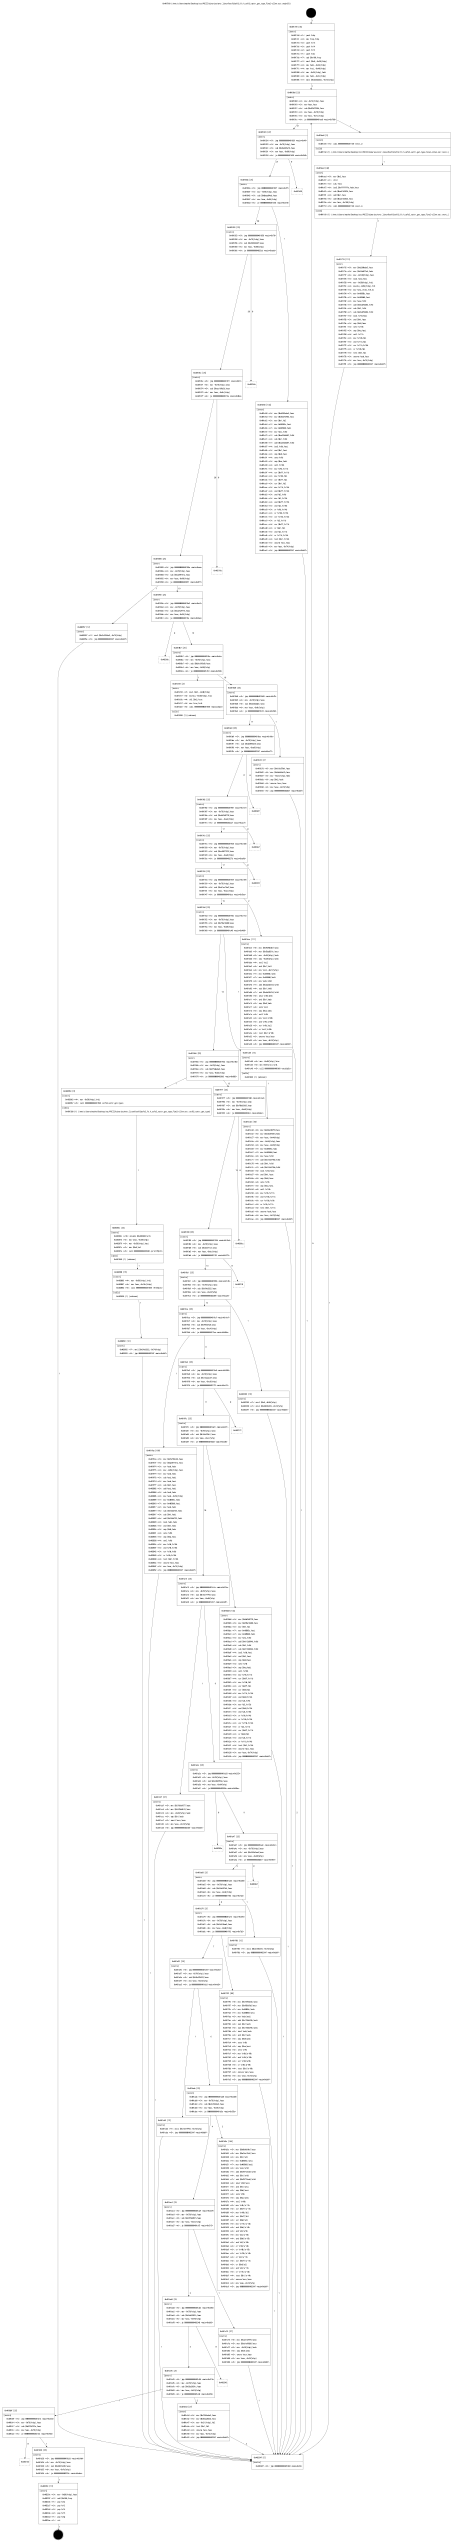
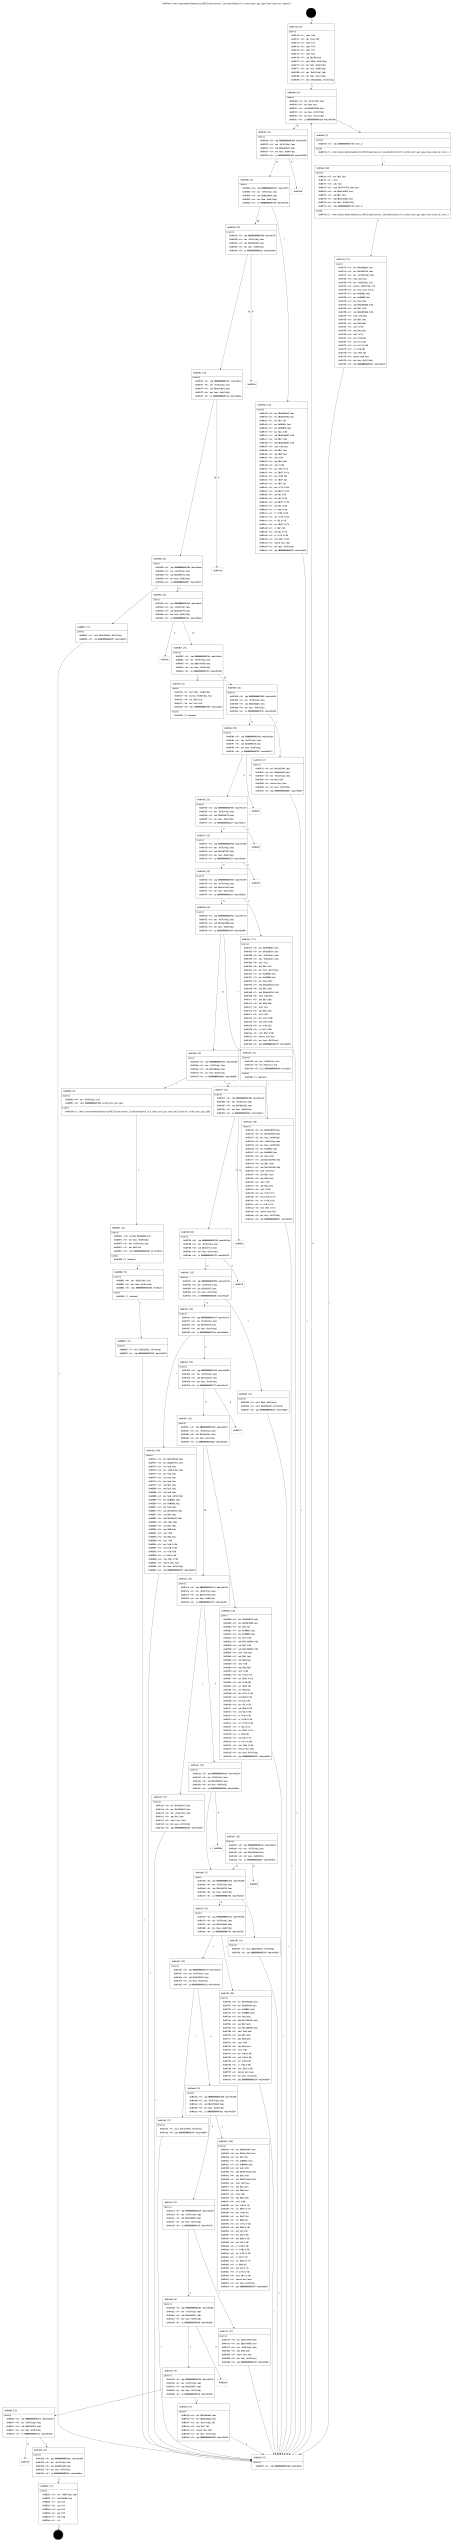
(233, 1812) -> (206, 1830)
